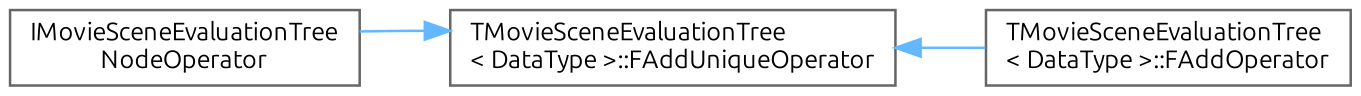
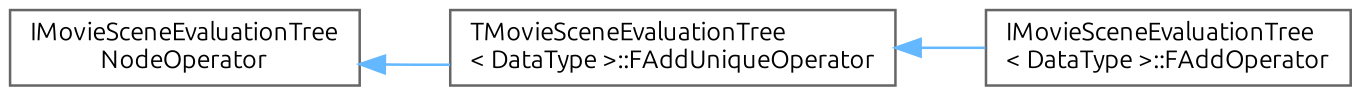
(392, 31) -> (418, 65)
(1168, 48) -> (1168, 48)
